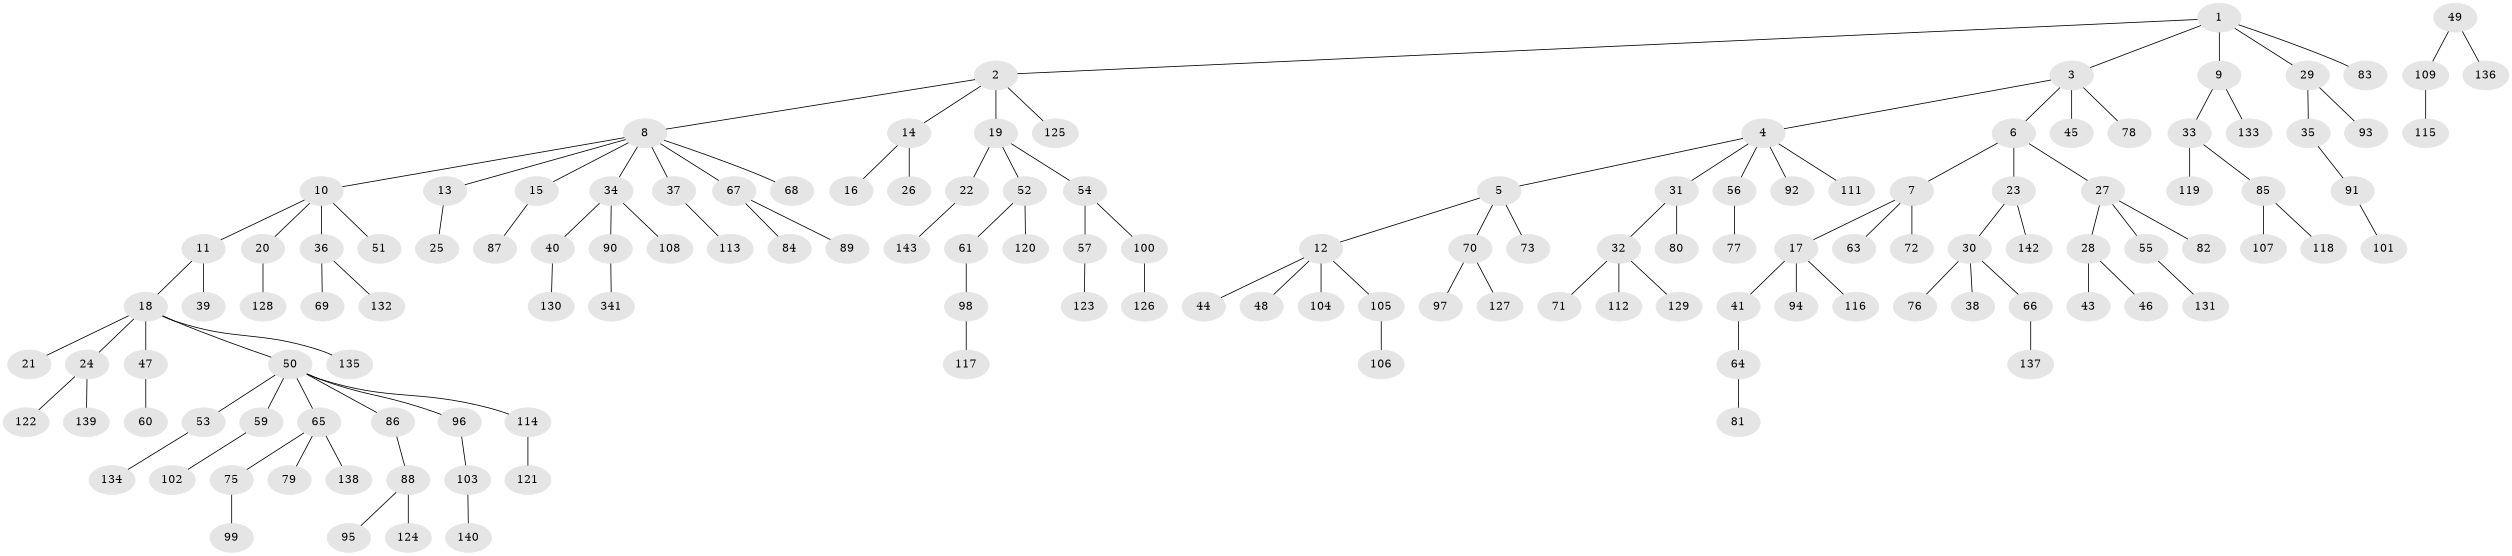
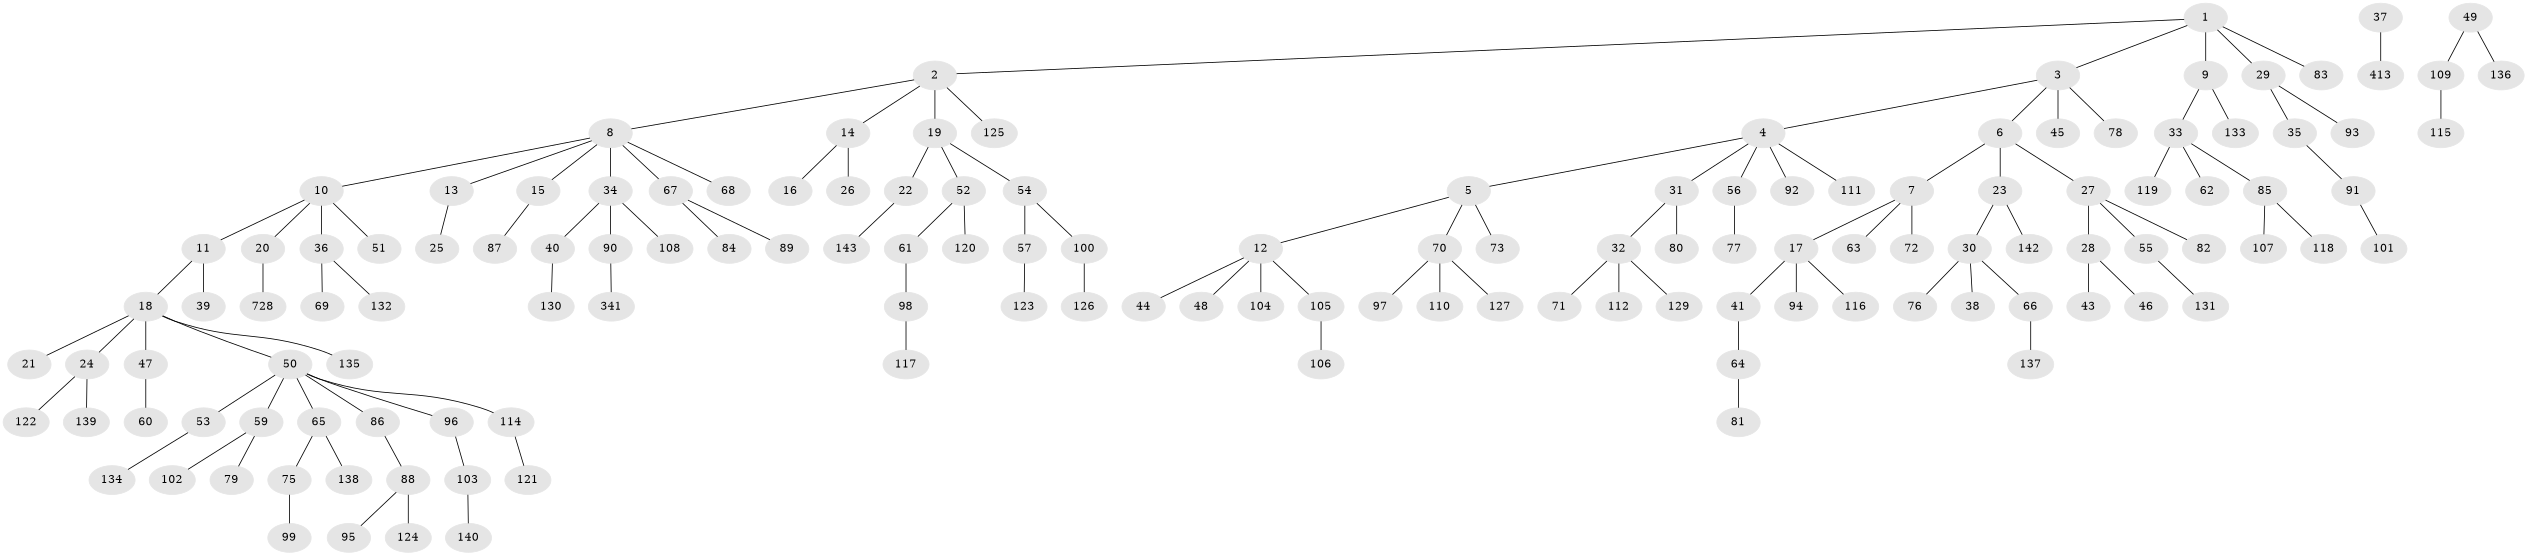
(660, 162) -> none
none -> (2207, 191)
(730, 249) -> (2381, 75)
(263, 307) -> (263, 307)
none -> (1440, 307)
(304, 451) -> (247, 451)
